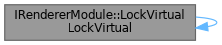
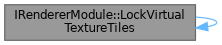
(100, 23) -> (100, 23)
